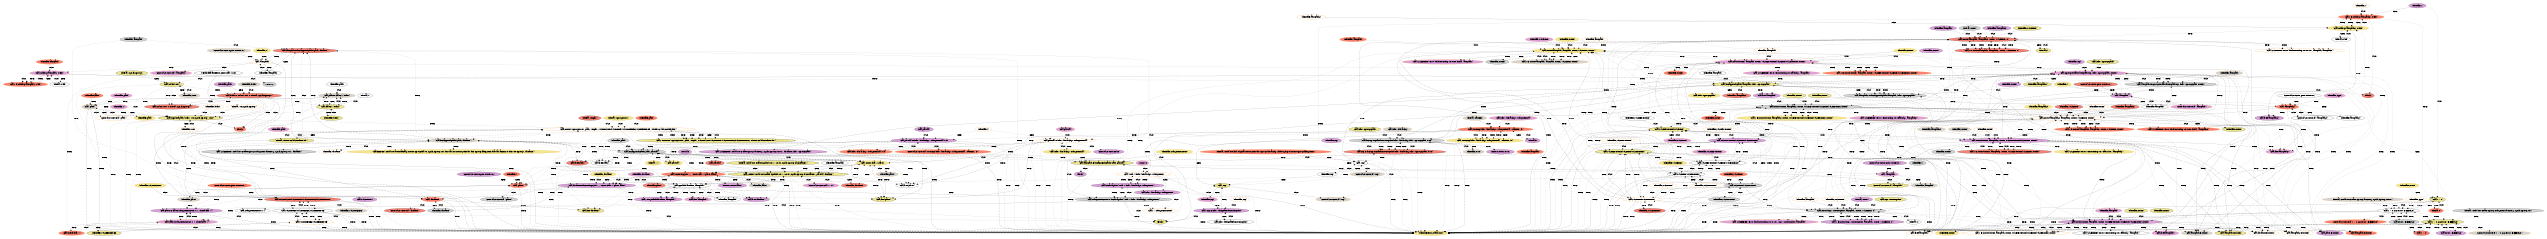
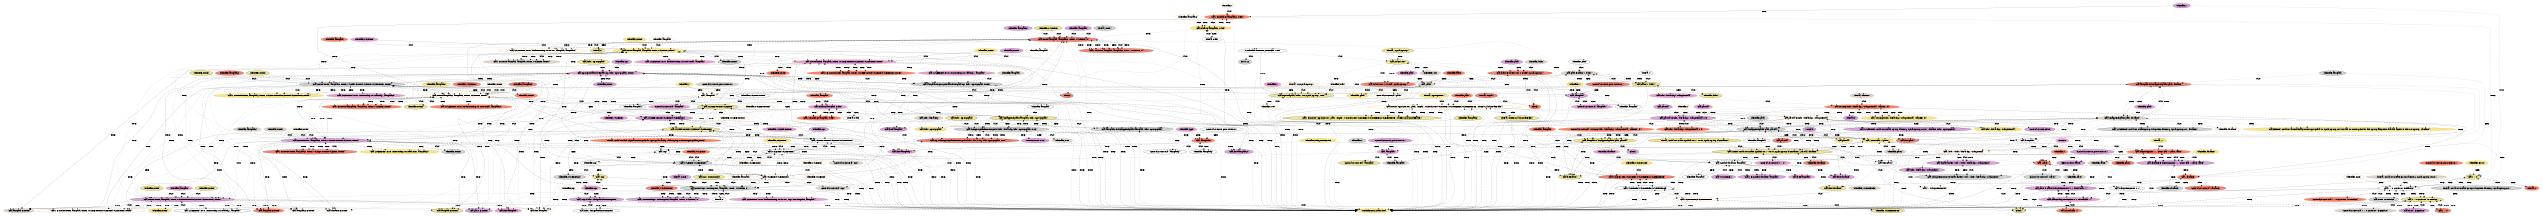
(269, 84) -> (1245, 62)
(2195, 115) -> (685, 22)
(901, 146) -> (1682, 124)
